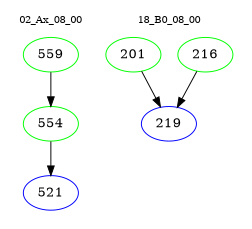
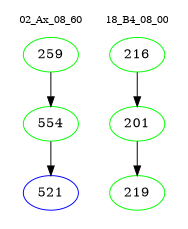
(51, 21) -> (51, 21)
(169, 21) -> (137, 21)
(51, 55) -> (51, 55)
(189, 85) -> (137, 85)
(169, 124) -> (137, 193)
